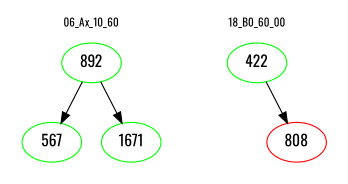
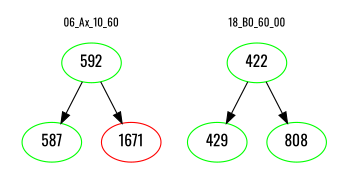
(92, 63) -> (92, 63)
(52, 142) -> (52, 142)
(131, 142) -> (131, 142)
none -> (217, 142)
(297, 142) -> (297, 142)
